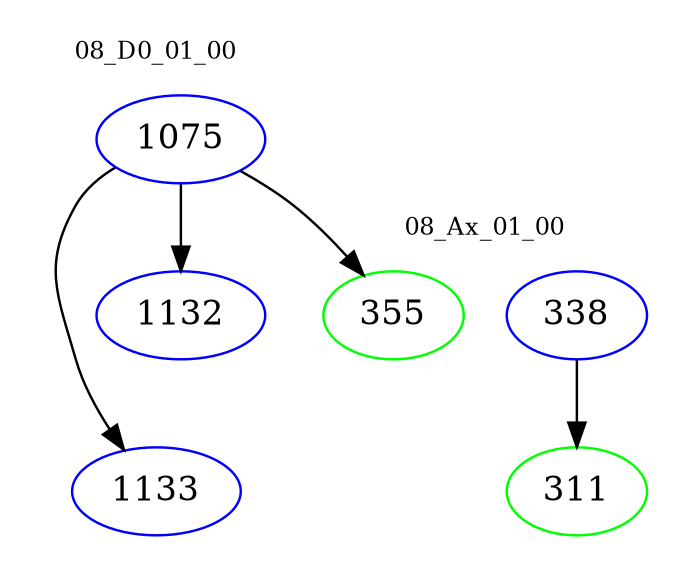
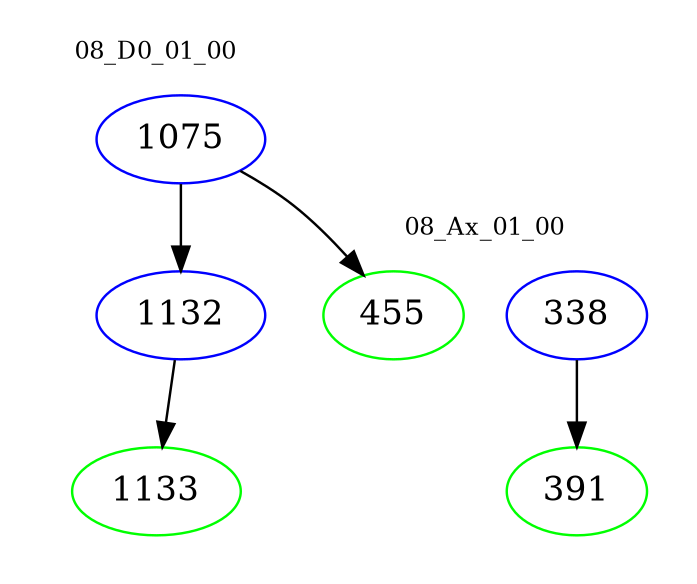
(58, 293) -> (170, 391)
(394, 315) -> (394, 315)
(156, 491) -> (156, 491)
(577, 491) -> (577, 491)
